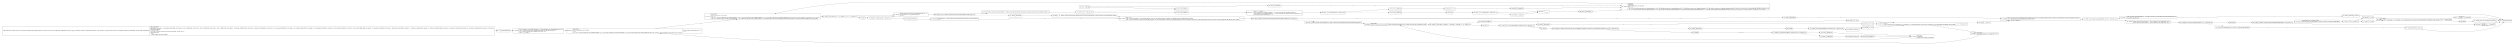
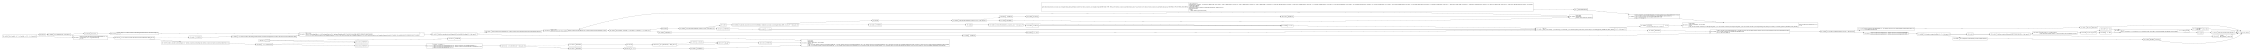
(762, 16) -> none
